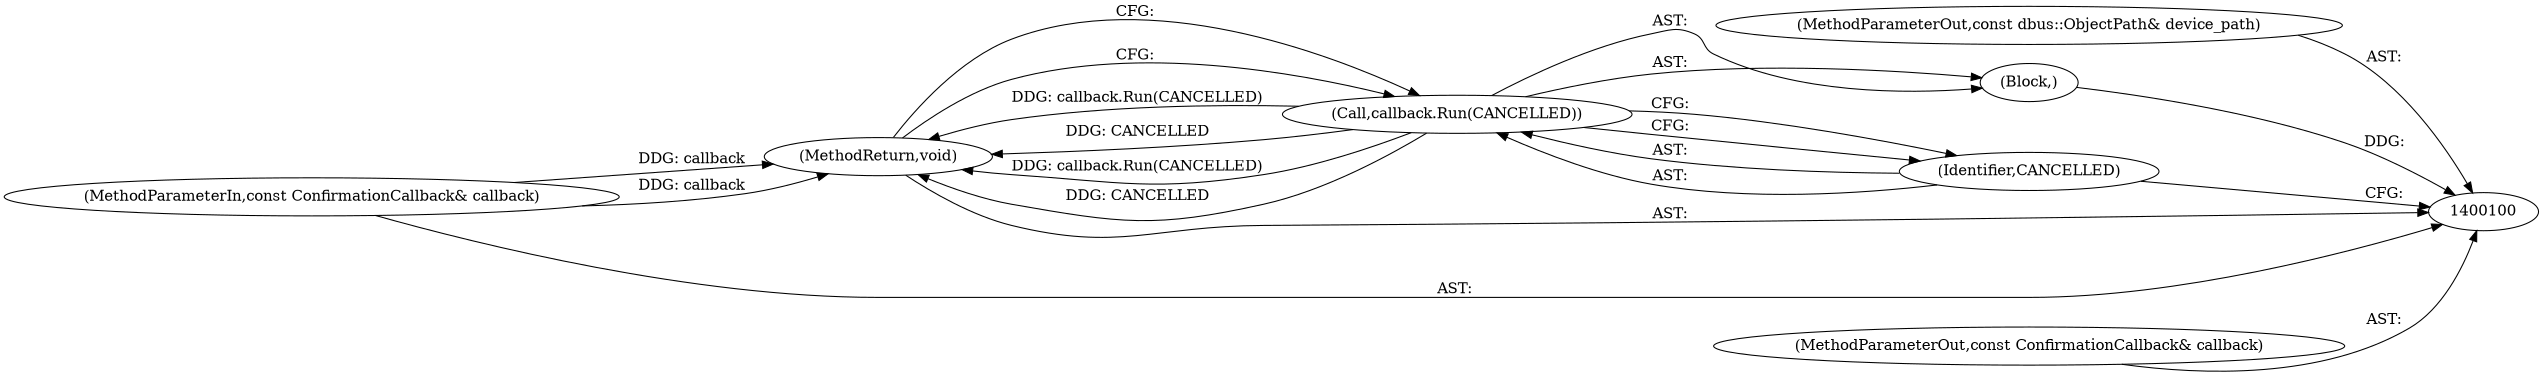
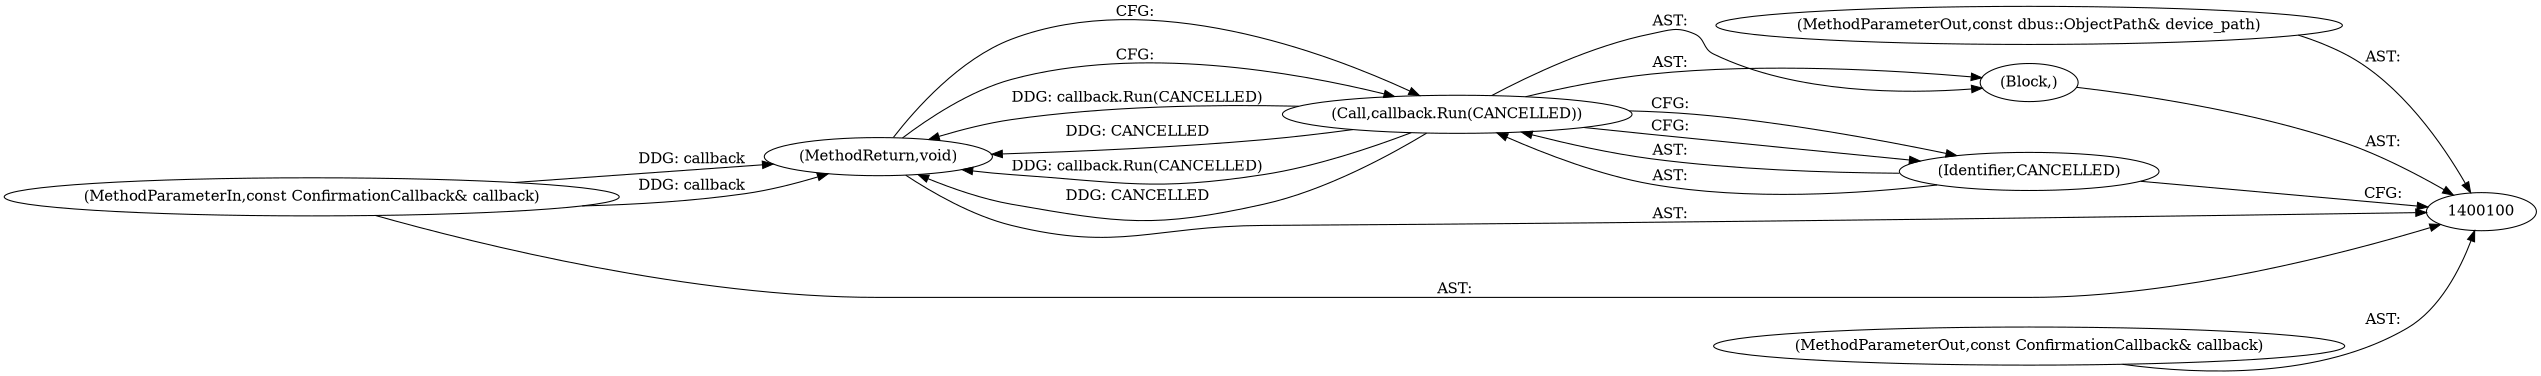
(2387, 142) -> (2386, 142)
